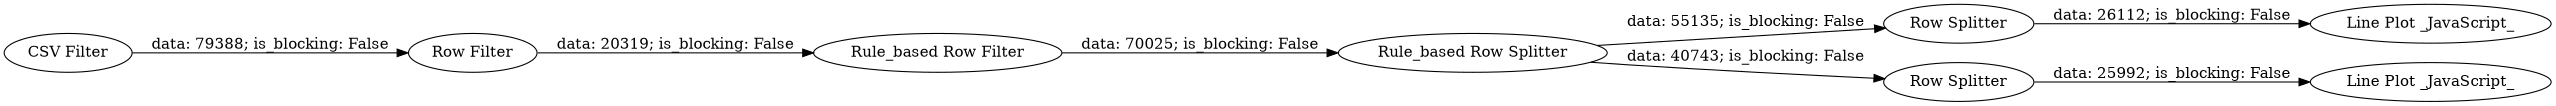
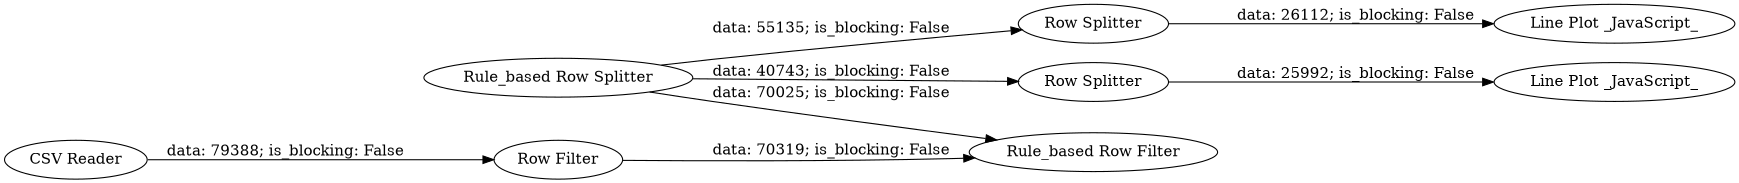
(675, 45) -> (831, 151)
(68, 53) -> (76, 160)
(1194, 53) -> (817, 116)
